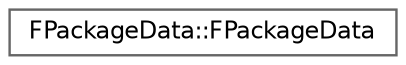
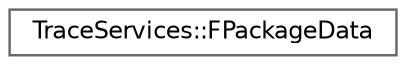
(203, 32) -> (203, 32)
